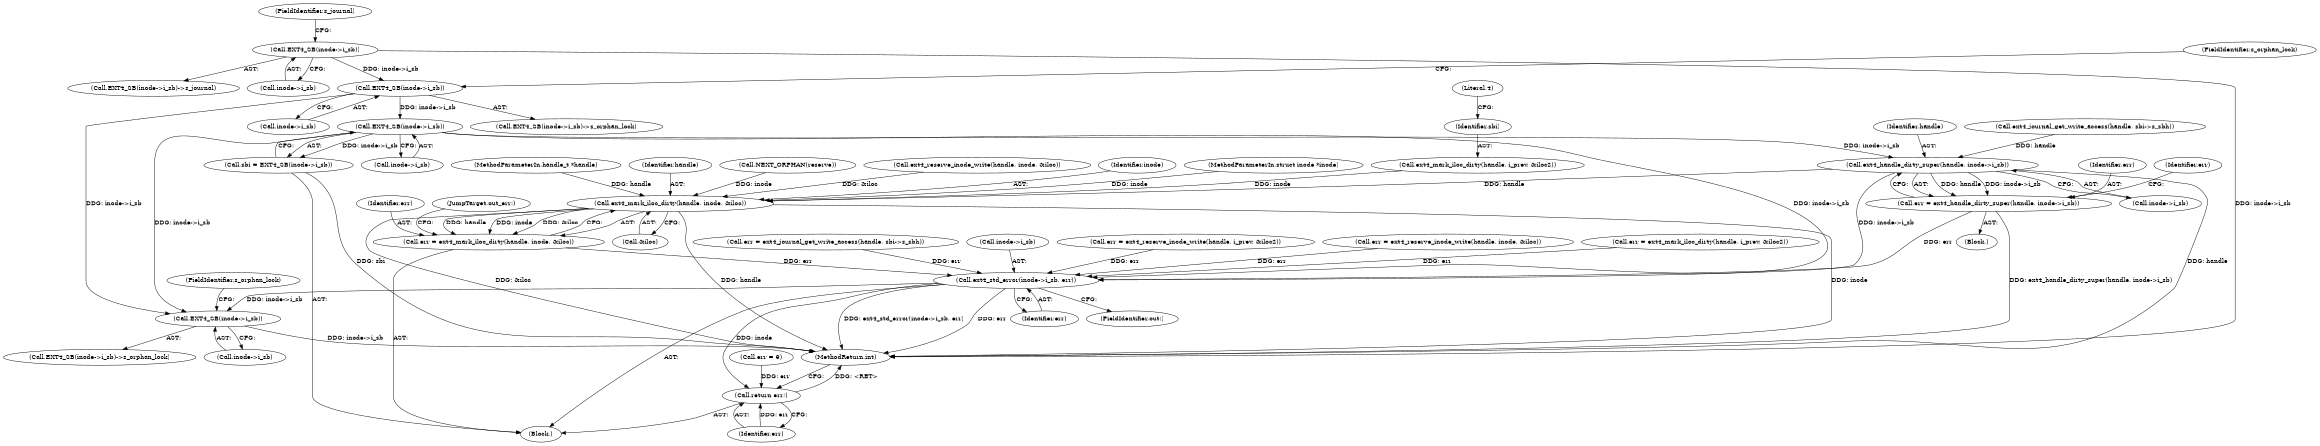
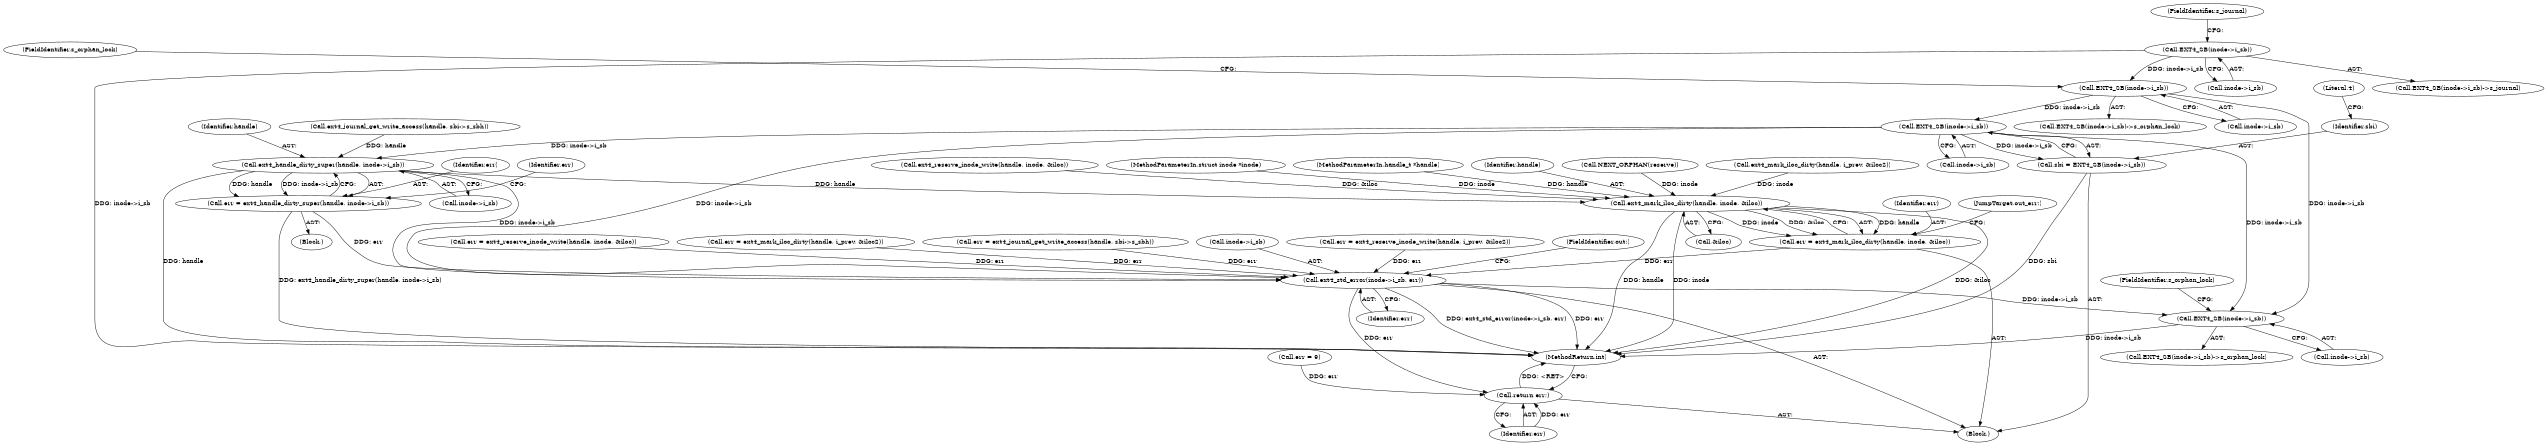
(1478, 145) -> (2233, 145)
(1137, 165) -> none
(1073, 299) -> (1487, 260)
(754, 338) -> (1379, 338)
